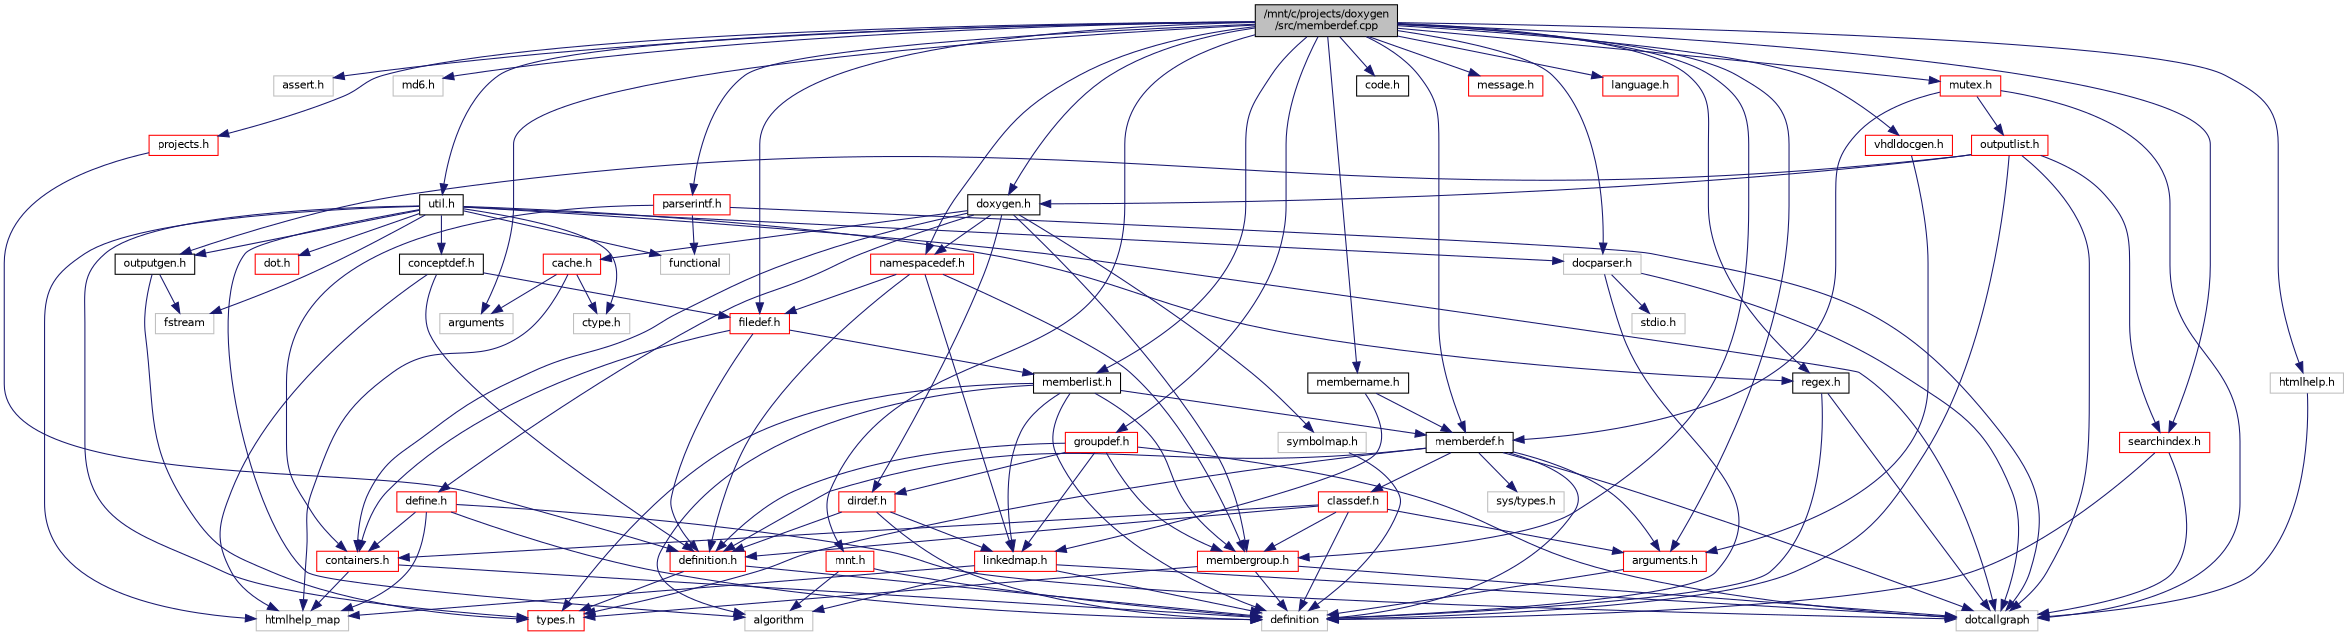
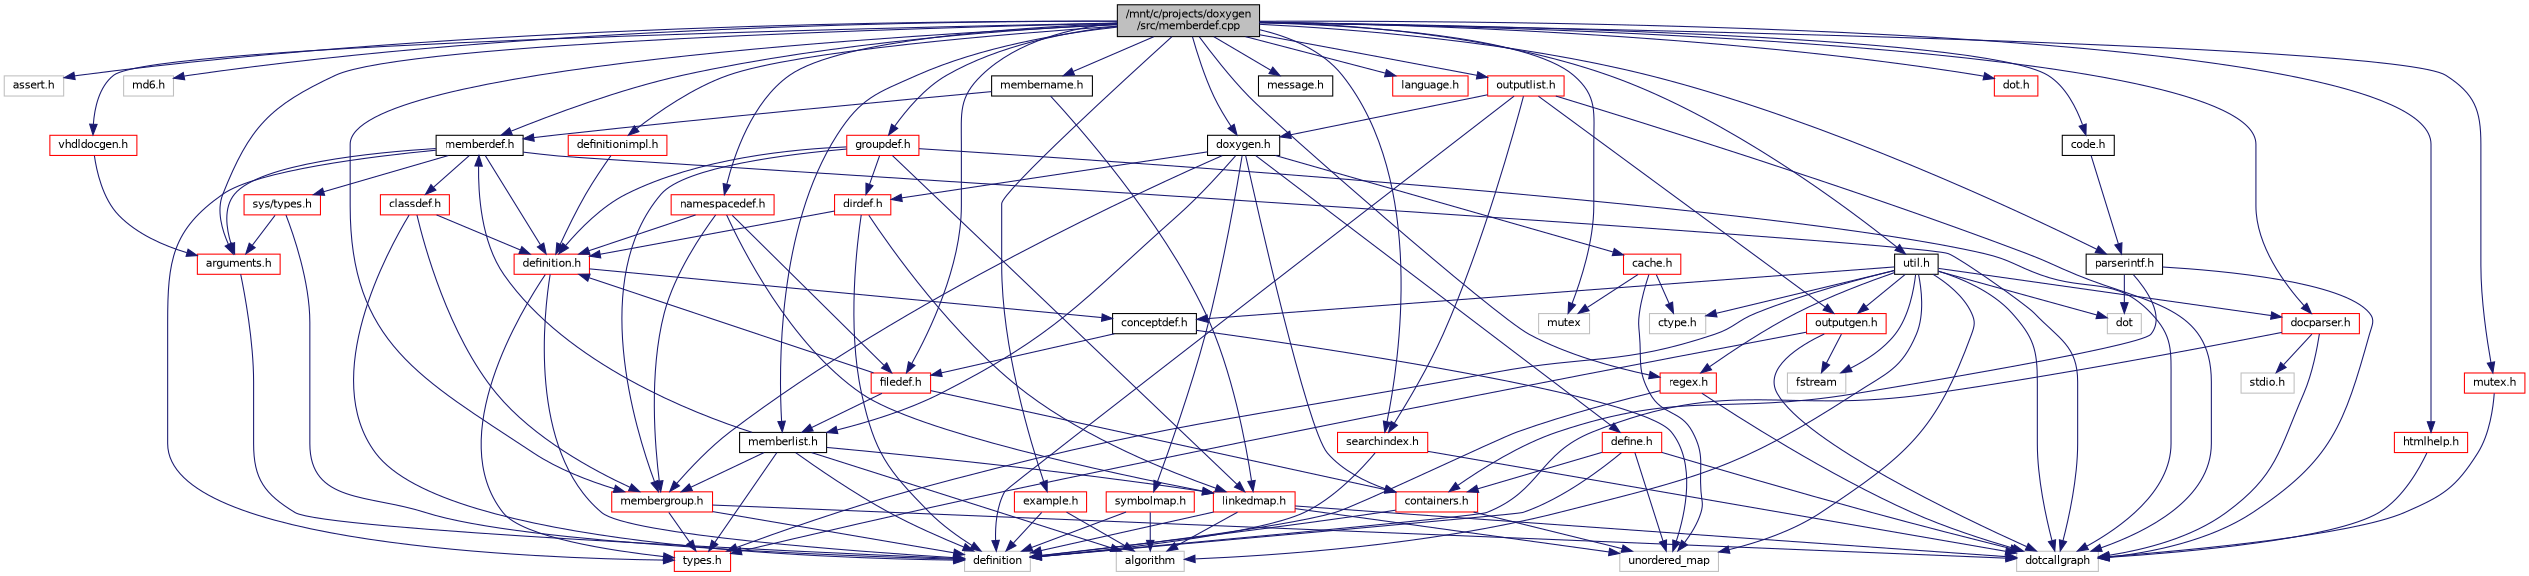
(1506, 86) -> (1296, 86)
(1987, 111) -> (1369, 55)
(184, 145) -> (618, 145)
none -> (2105, 200)
(692, 205) -> (2124, 264)
(976, 226) -> (1056, 323)
(364, 233) -> (1749, 47)
(155, 264) -> (1846, 324)
(695, 264) -> (2124, 324)
(1602, 264) -> (2321, 324)
(476, 324) -> (1564, 324)
(1809, 338) -> none
(1821, 383) -> (1688, 383)
(2307, 383) -> (2431, 442)
(517, 424) -> (846, 293)
(1322, 442) -> (1150, 502)
none -> (1858, 460)
(1526, 502) -> (282, 205)
(1472, 525) -> (264, 230)
(864, 531) -> none
none -> (1150, 533)
(850, 561) -> (1050, 502)
(1514, 566) -> (499, 528)
(302, 621) -> (1669, 561)
